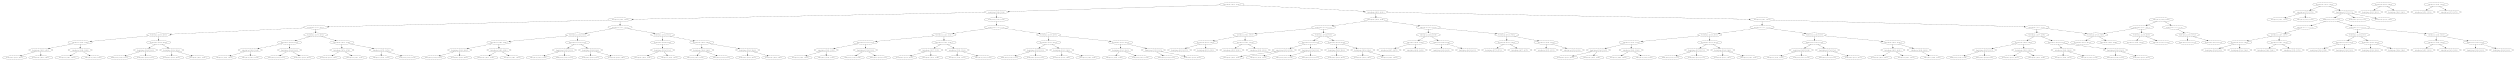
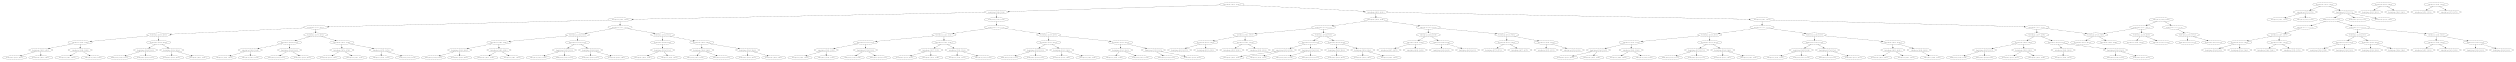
(2089, 58) -> none
